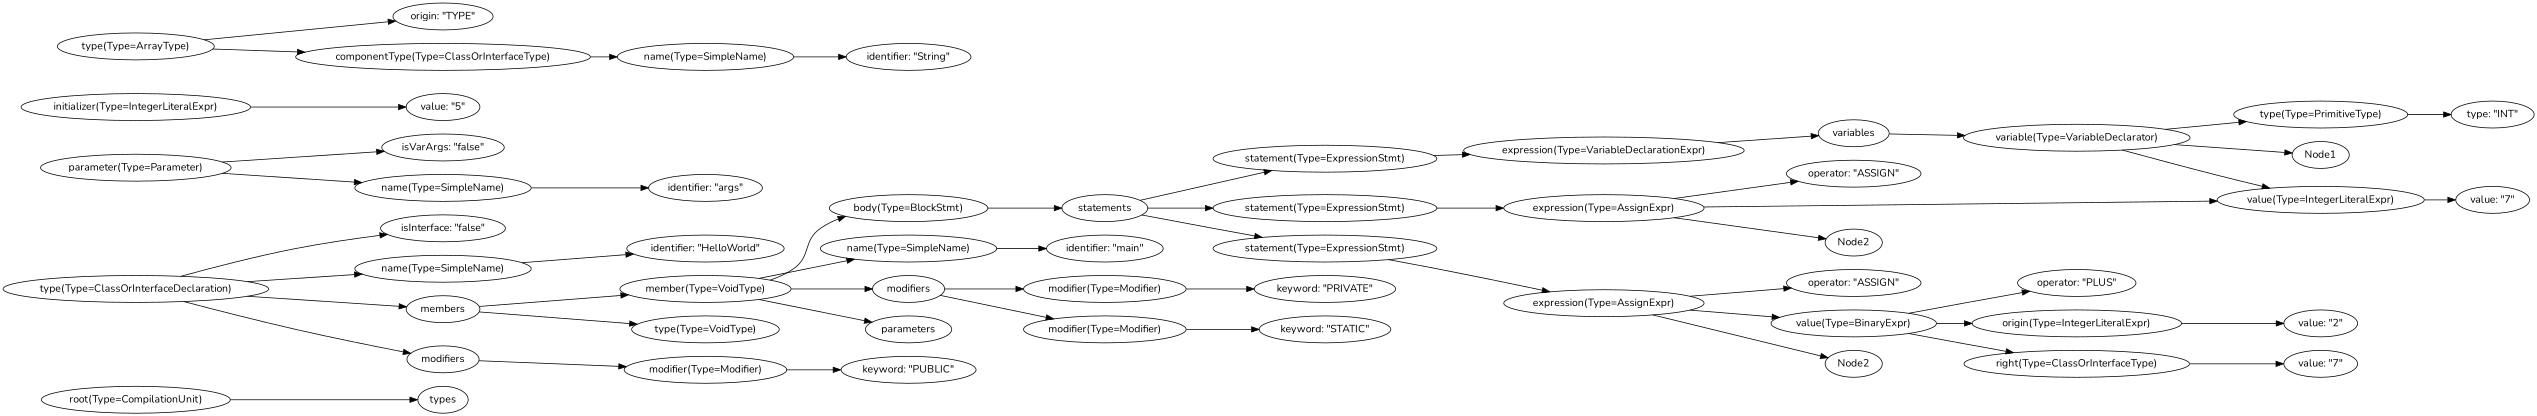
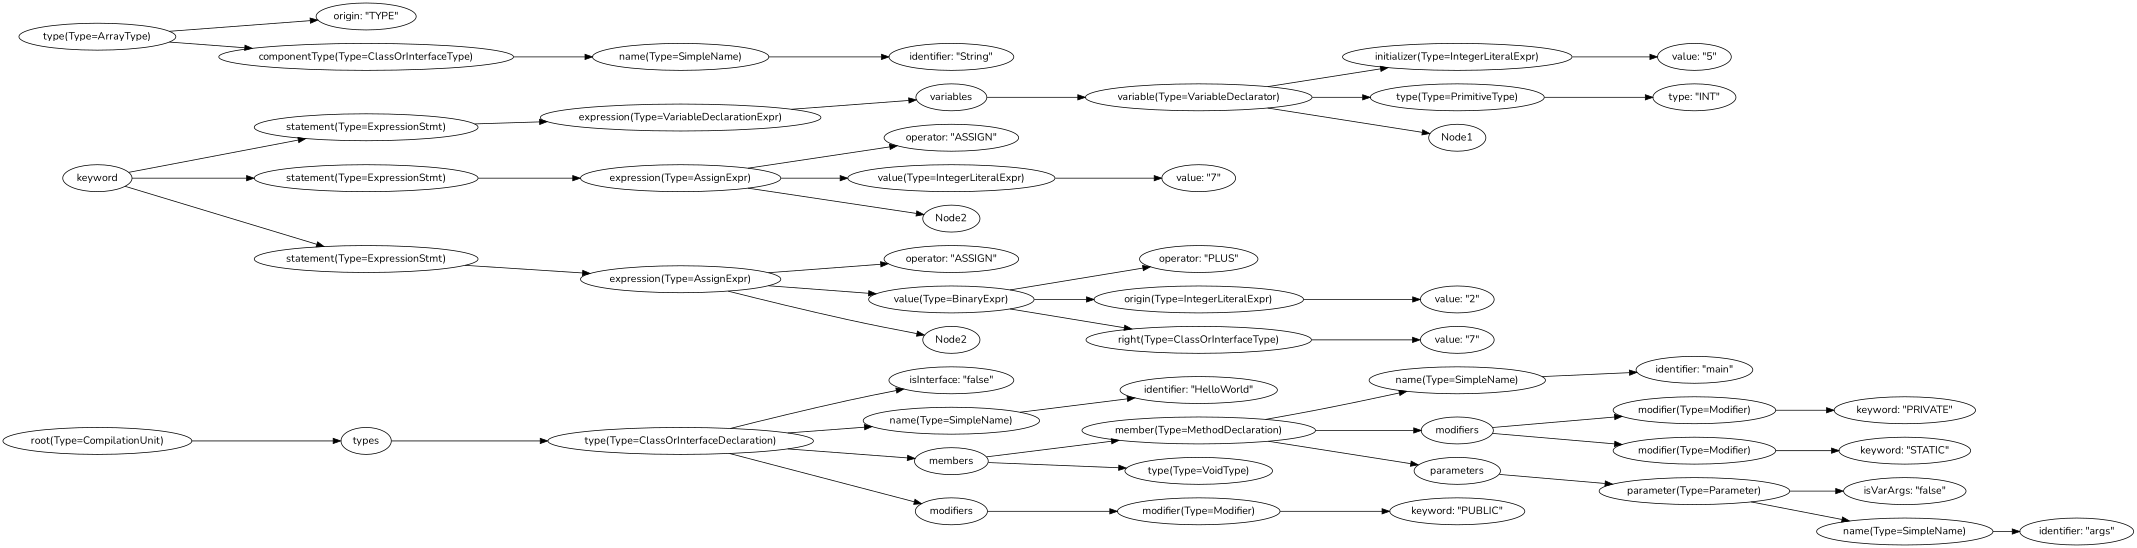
(2192, 169) -> (1324, 78)
(909, 208) -> none
(1105, 208) -> (97, 178)
(705, 289) -> (1199, 430)
none -> (466, 441)
none -> (1552, 479)
